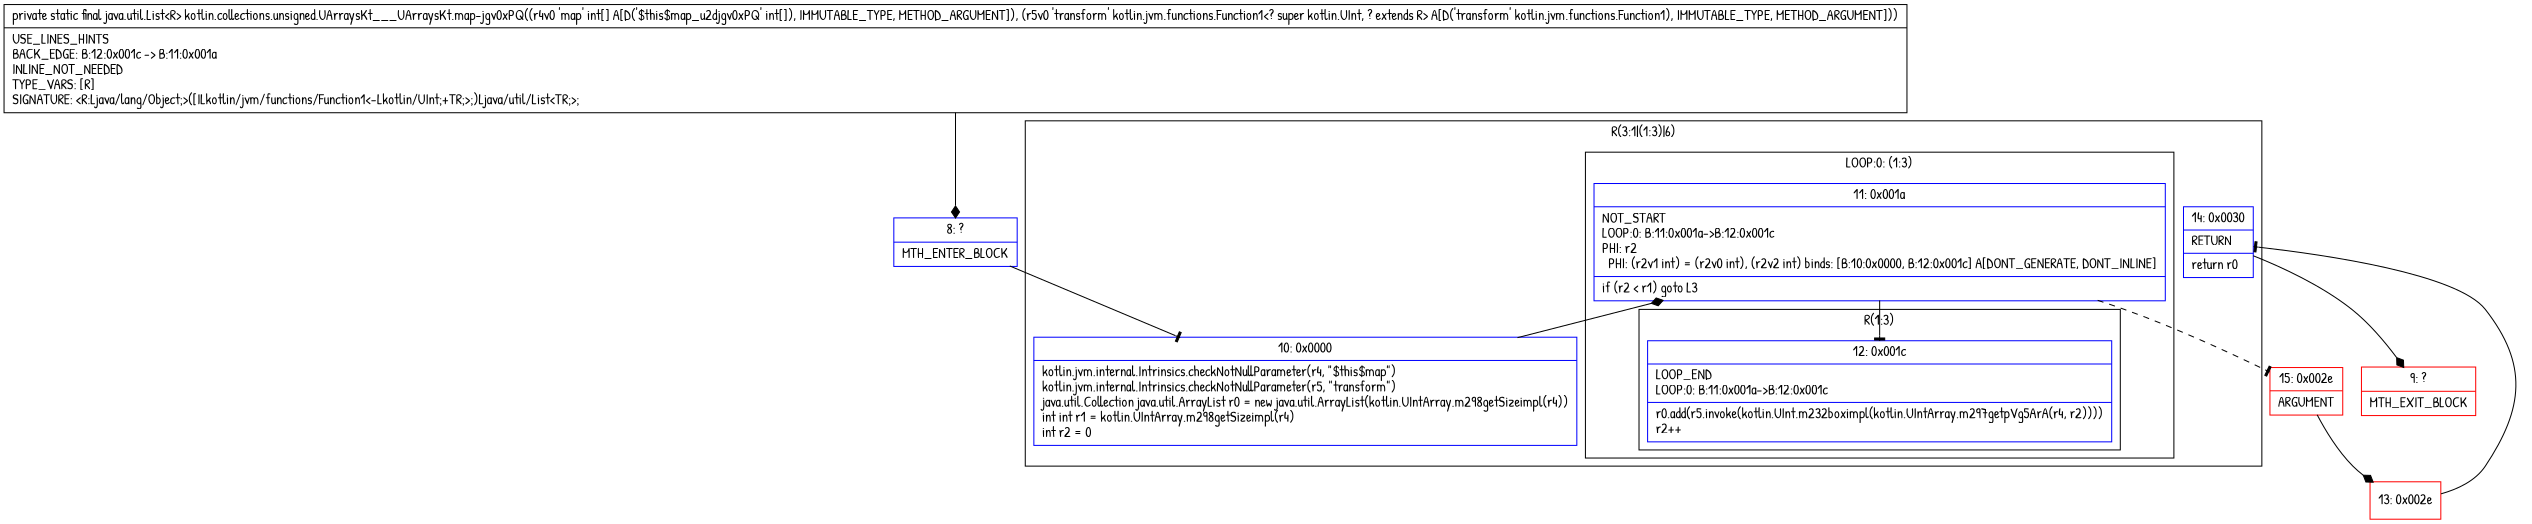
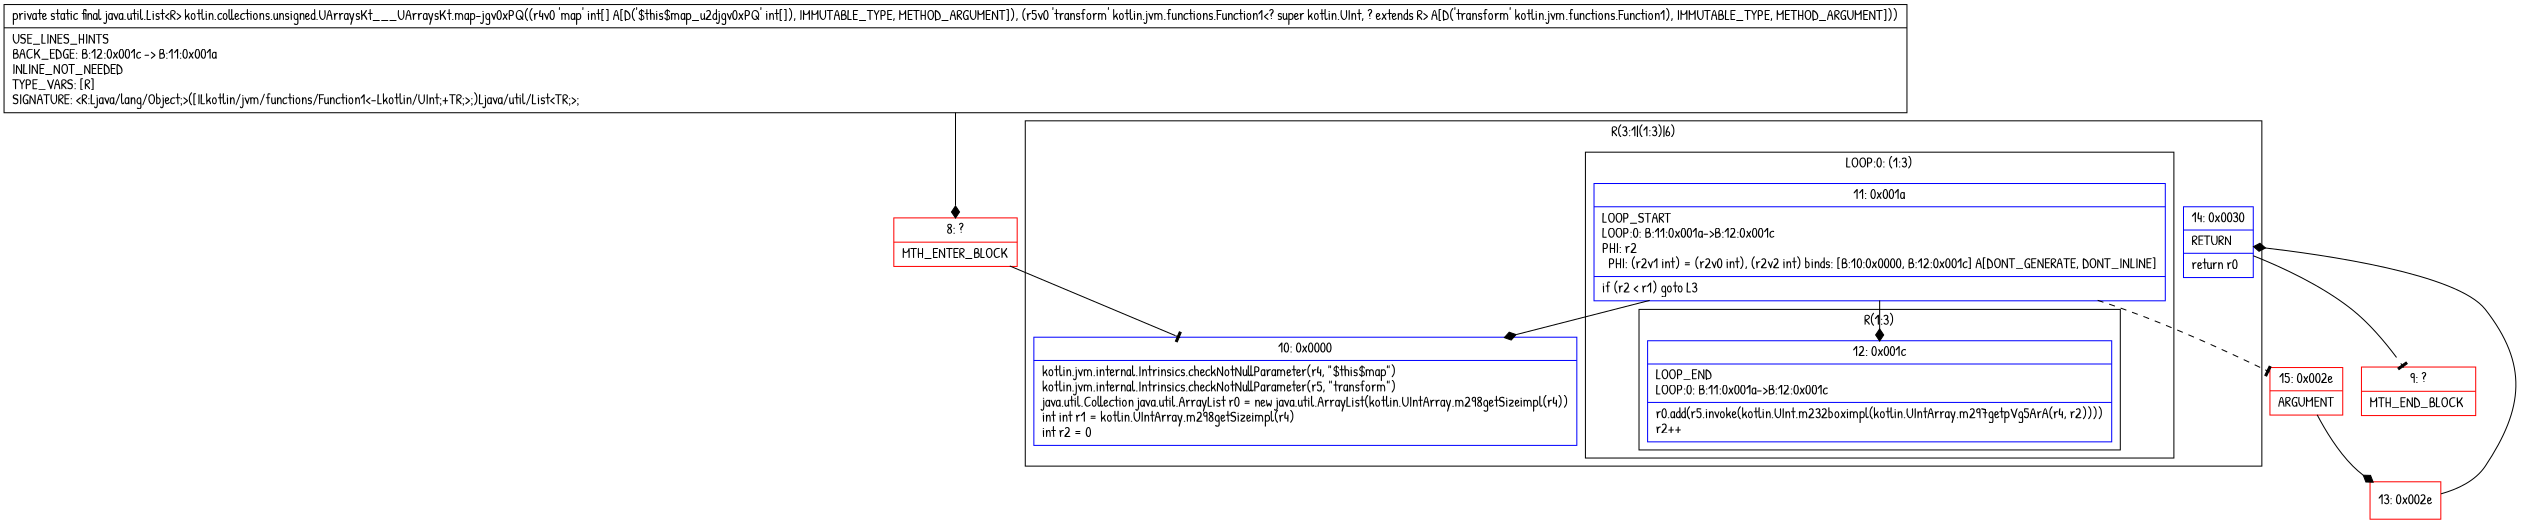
(1634, 218) -> (1637, 218)
(956, 242) -> (956, 242)
(2333, 296) -> (2333, 296)
(2480, 305) -> (2480, 305)
(1880, 318) -> (1880, 318)
(1578, 322) -> (1576, 319)
(2419, 403) -> (2417, 403)
